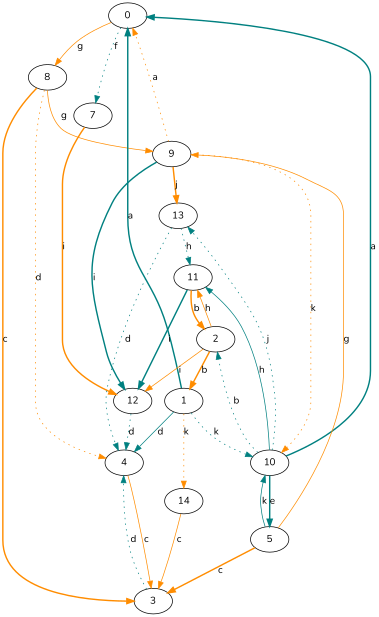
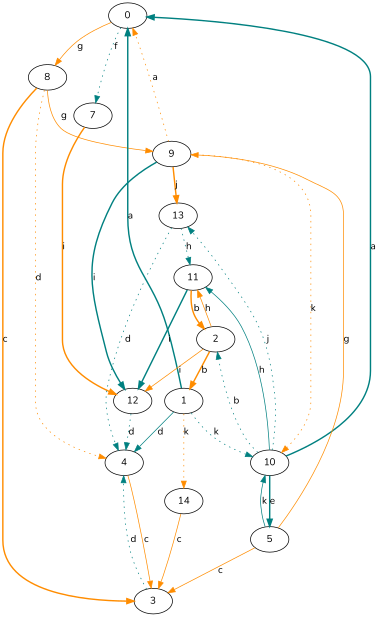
(215, 569) -> (215, 569)
